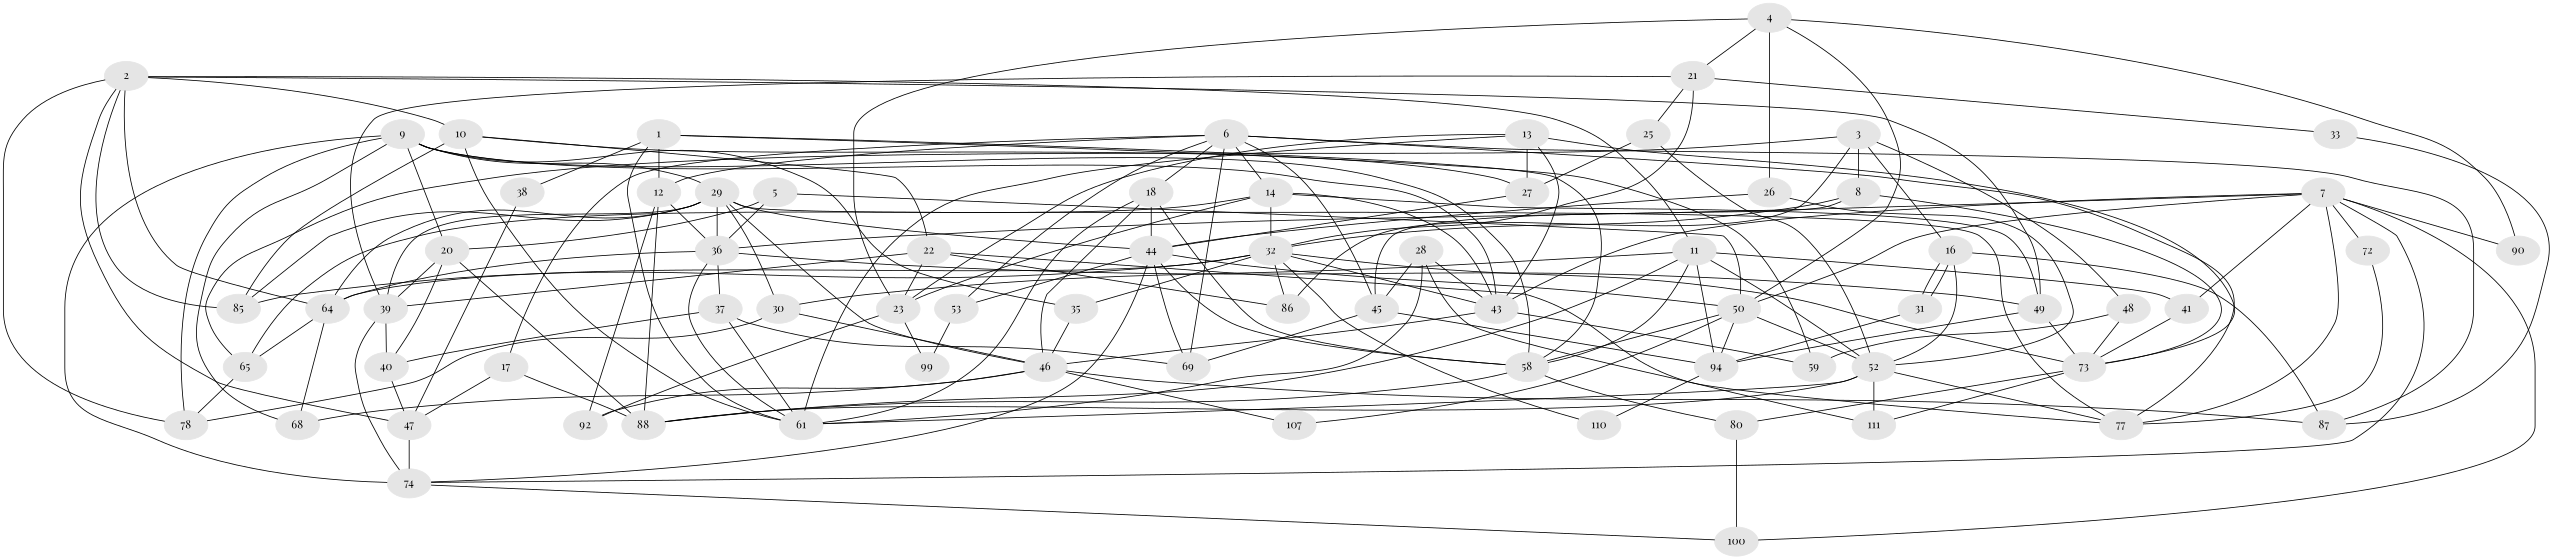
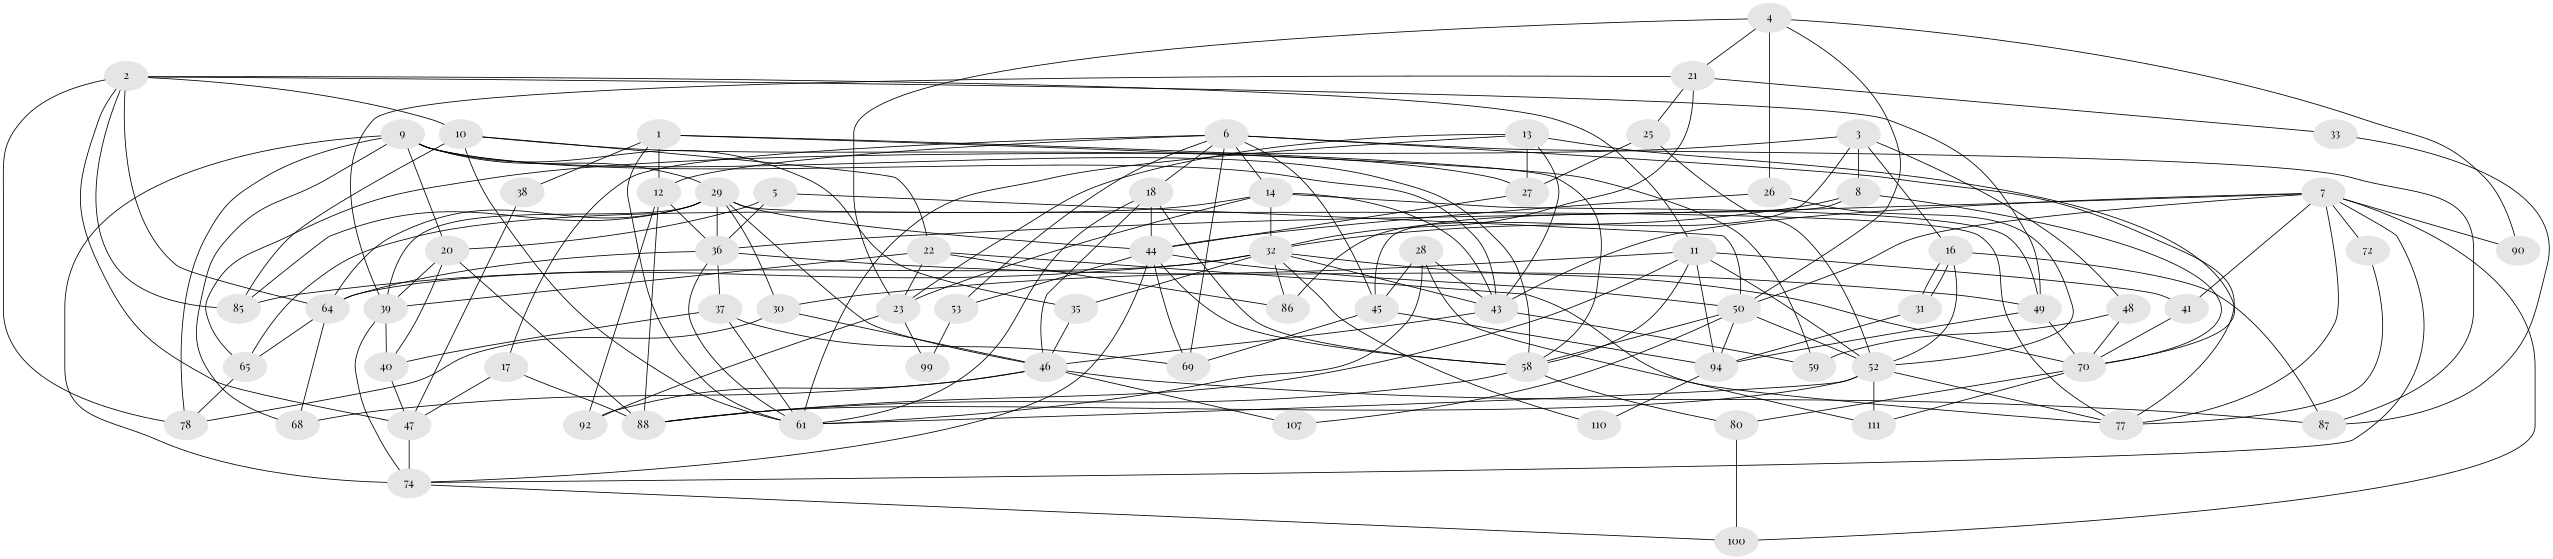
(2084, 367) -> (2084, 367)
